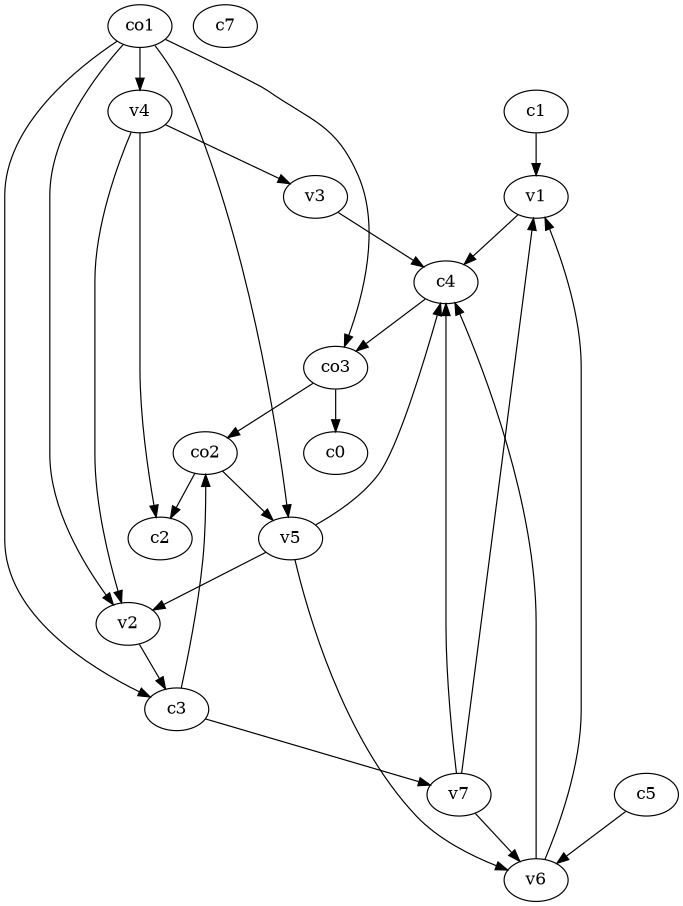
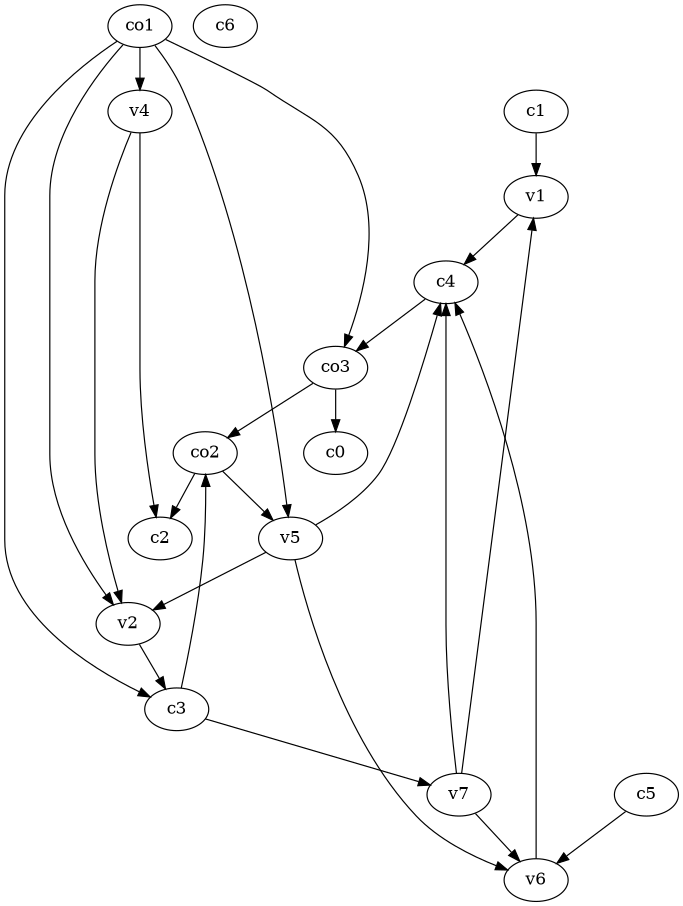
(225, 26) -> (225, 26)
(316, 197) -> none
(581, 545) -> none
